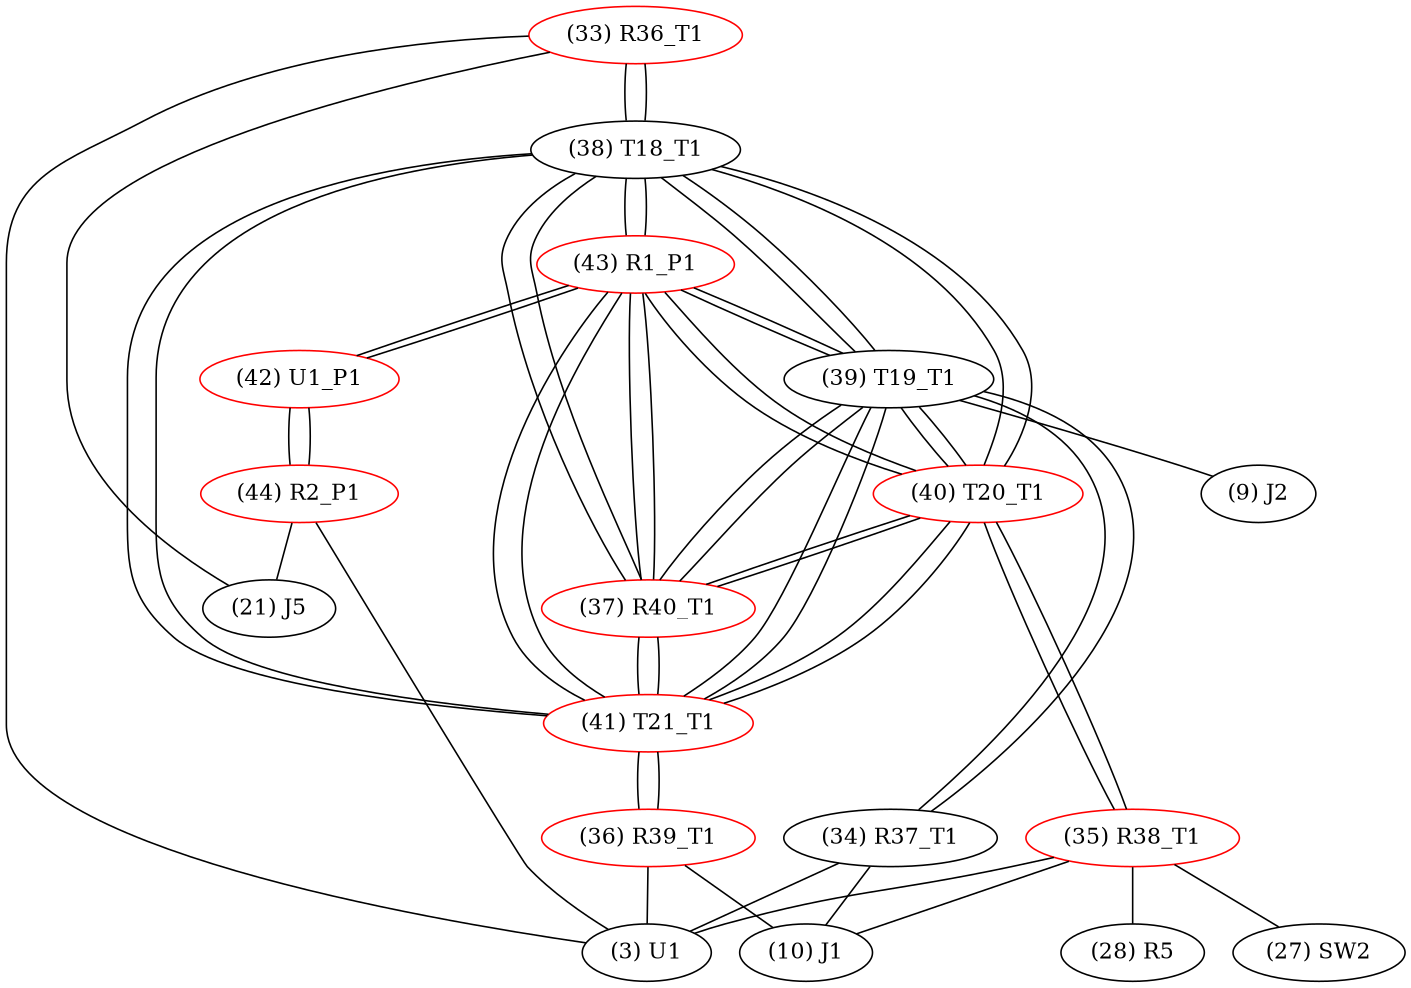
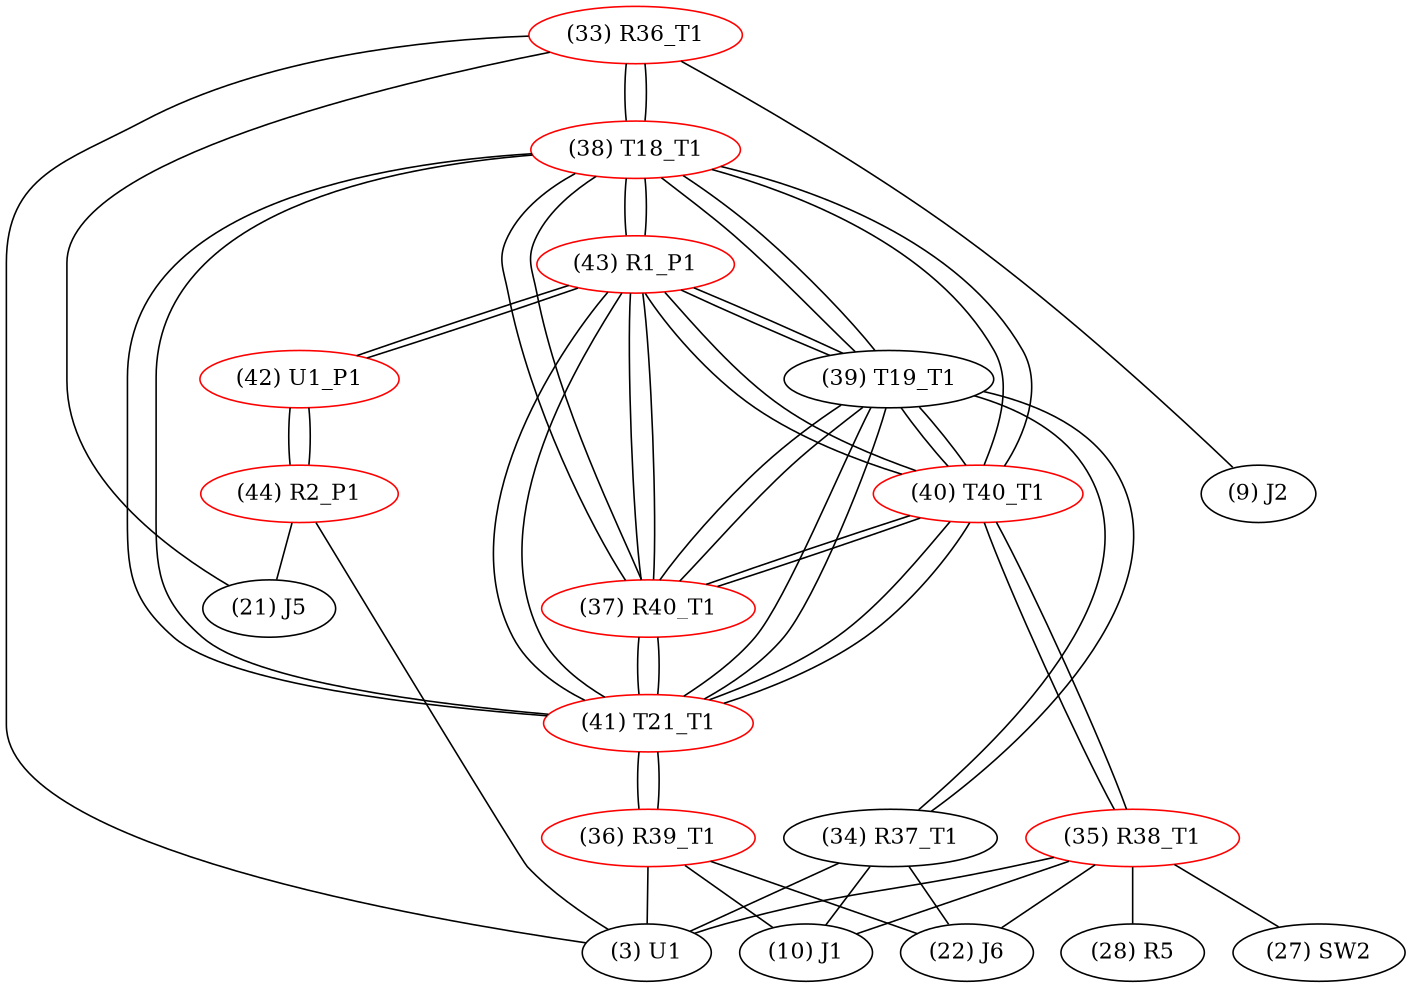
(636, 150) -> (636, 150)
(1112, 445) -> (972, 243)
(978, 494) -> (978, 494)
none -> (967, 953)
